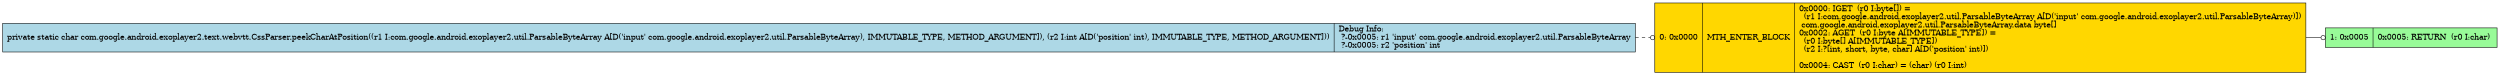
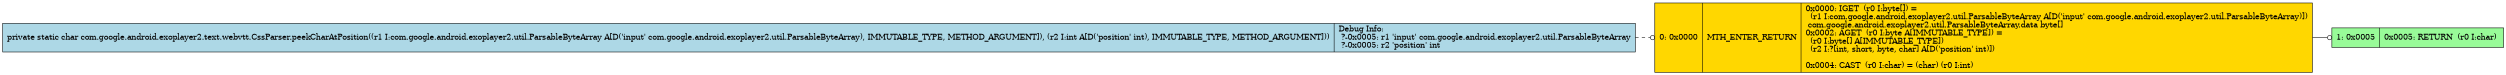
(1748, 37) -> (1752, 37)
